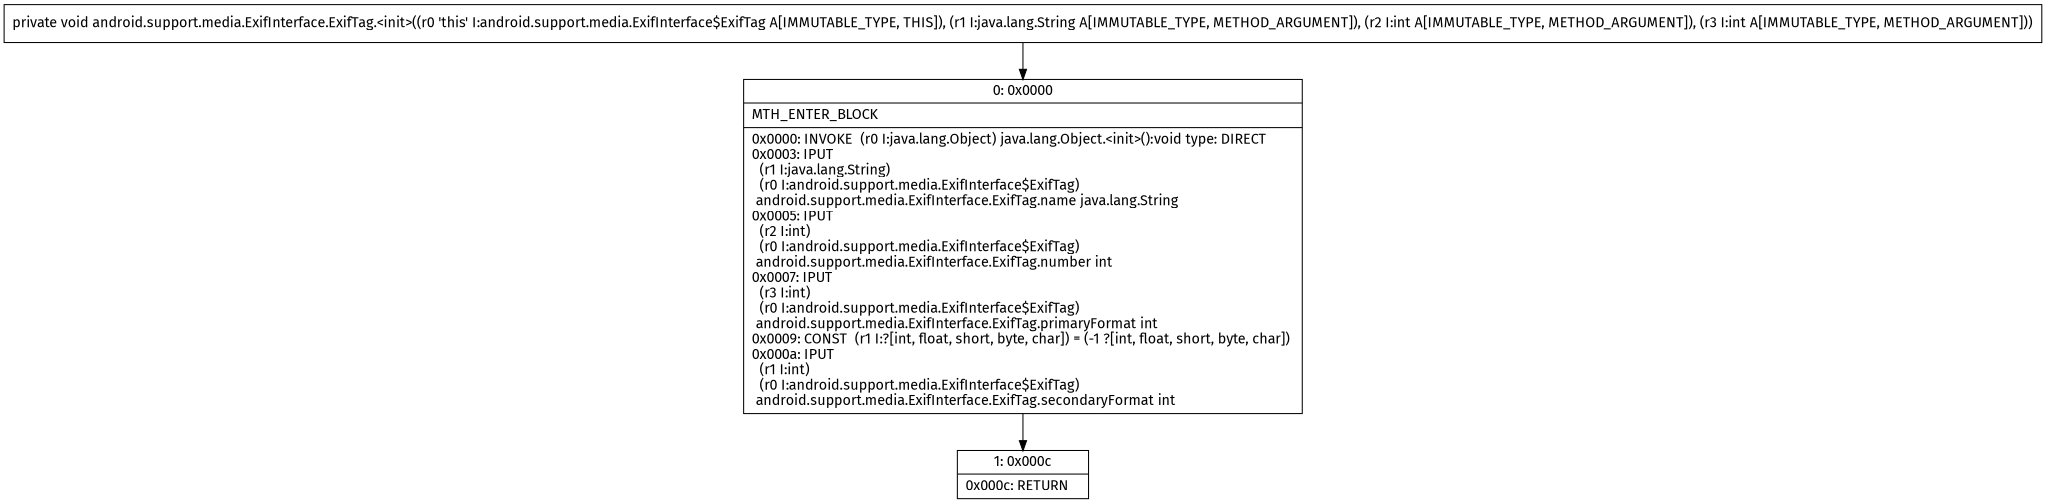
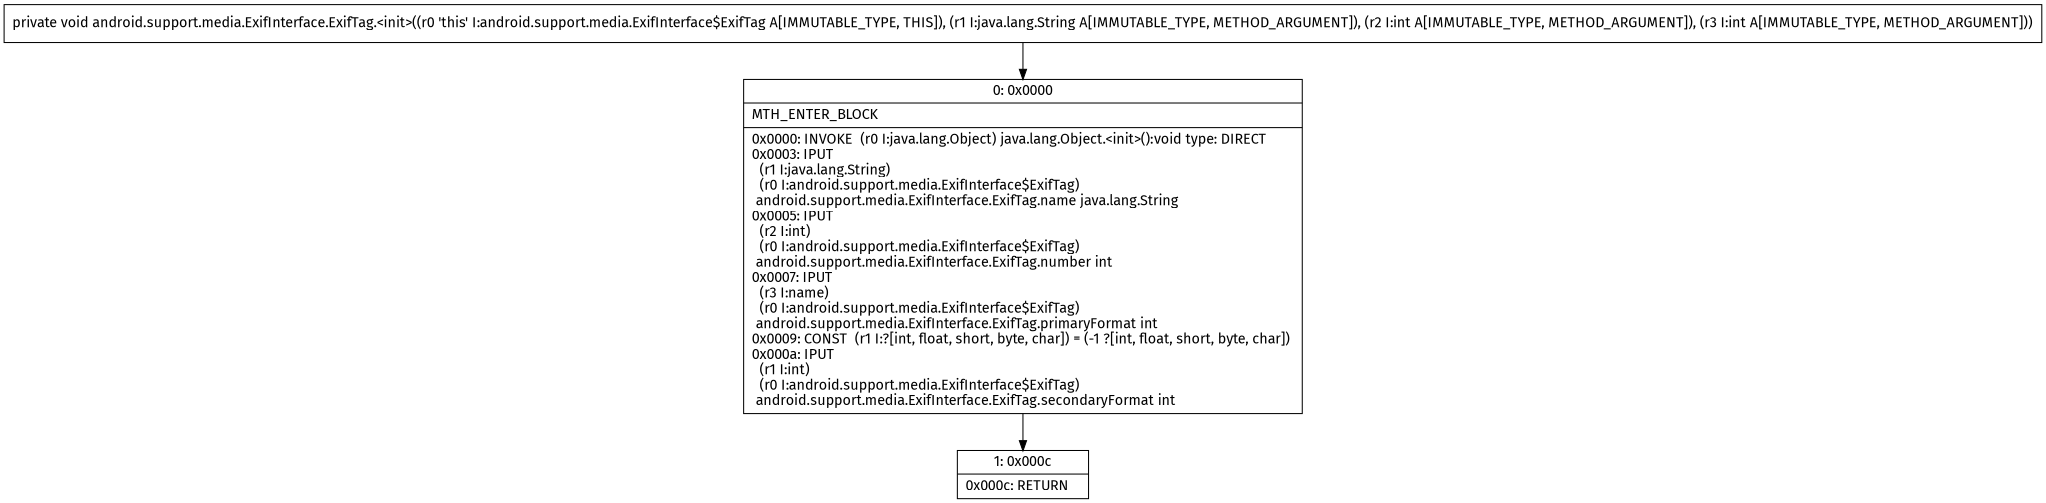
(782, 293) -> (791, 293)
